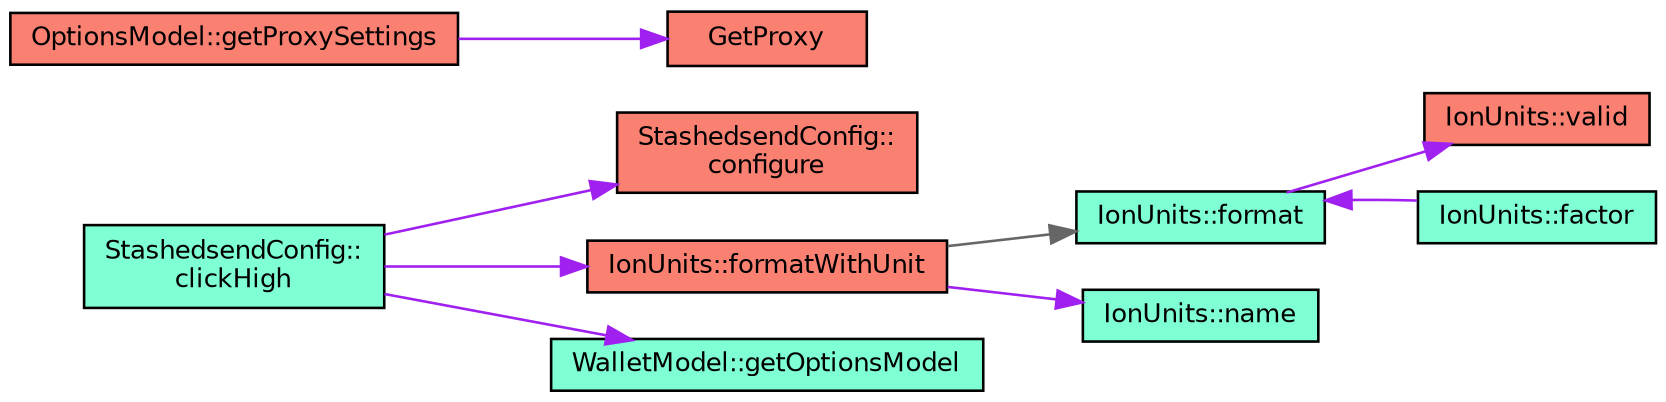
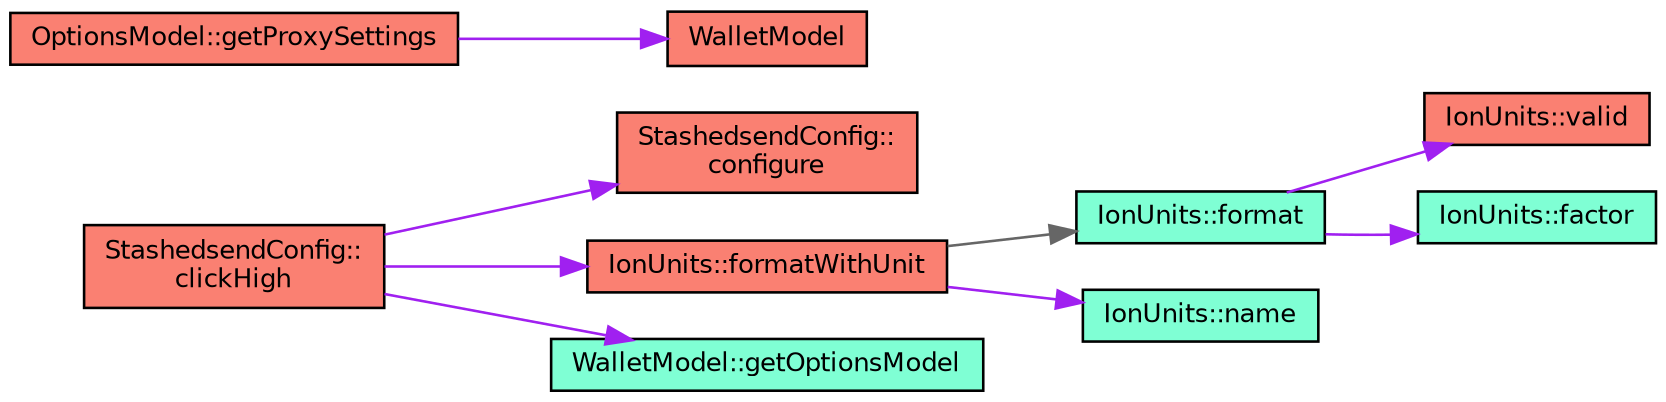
(767, 39) -> (767, 39)
(1384, 200) -> (1358, 235)
(234, 267) -> (234, 267)
